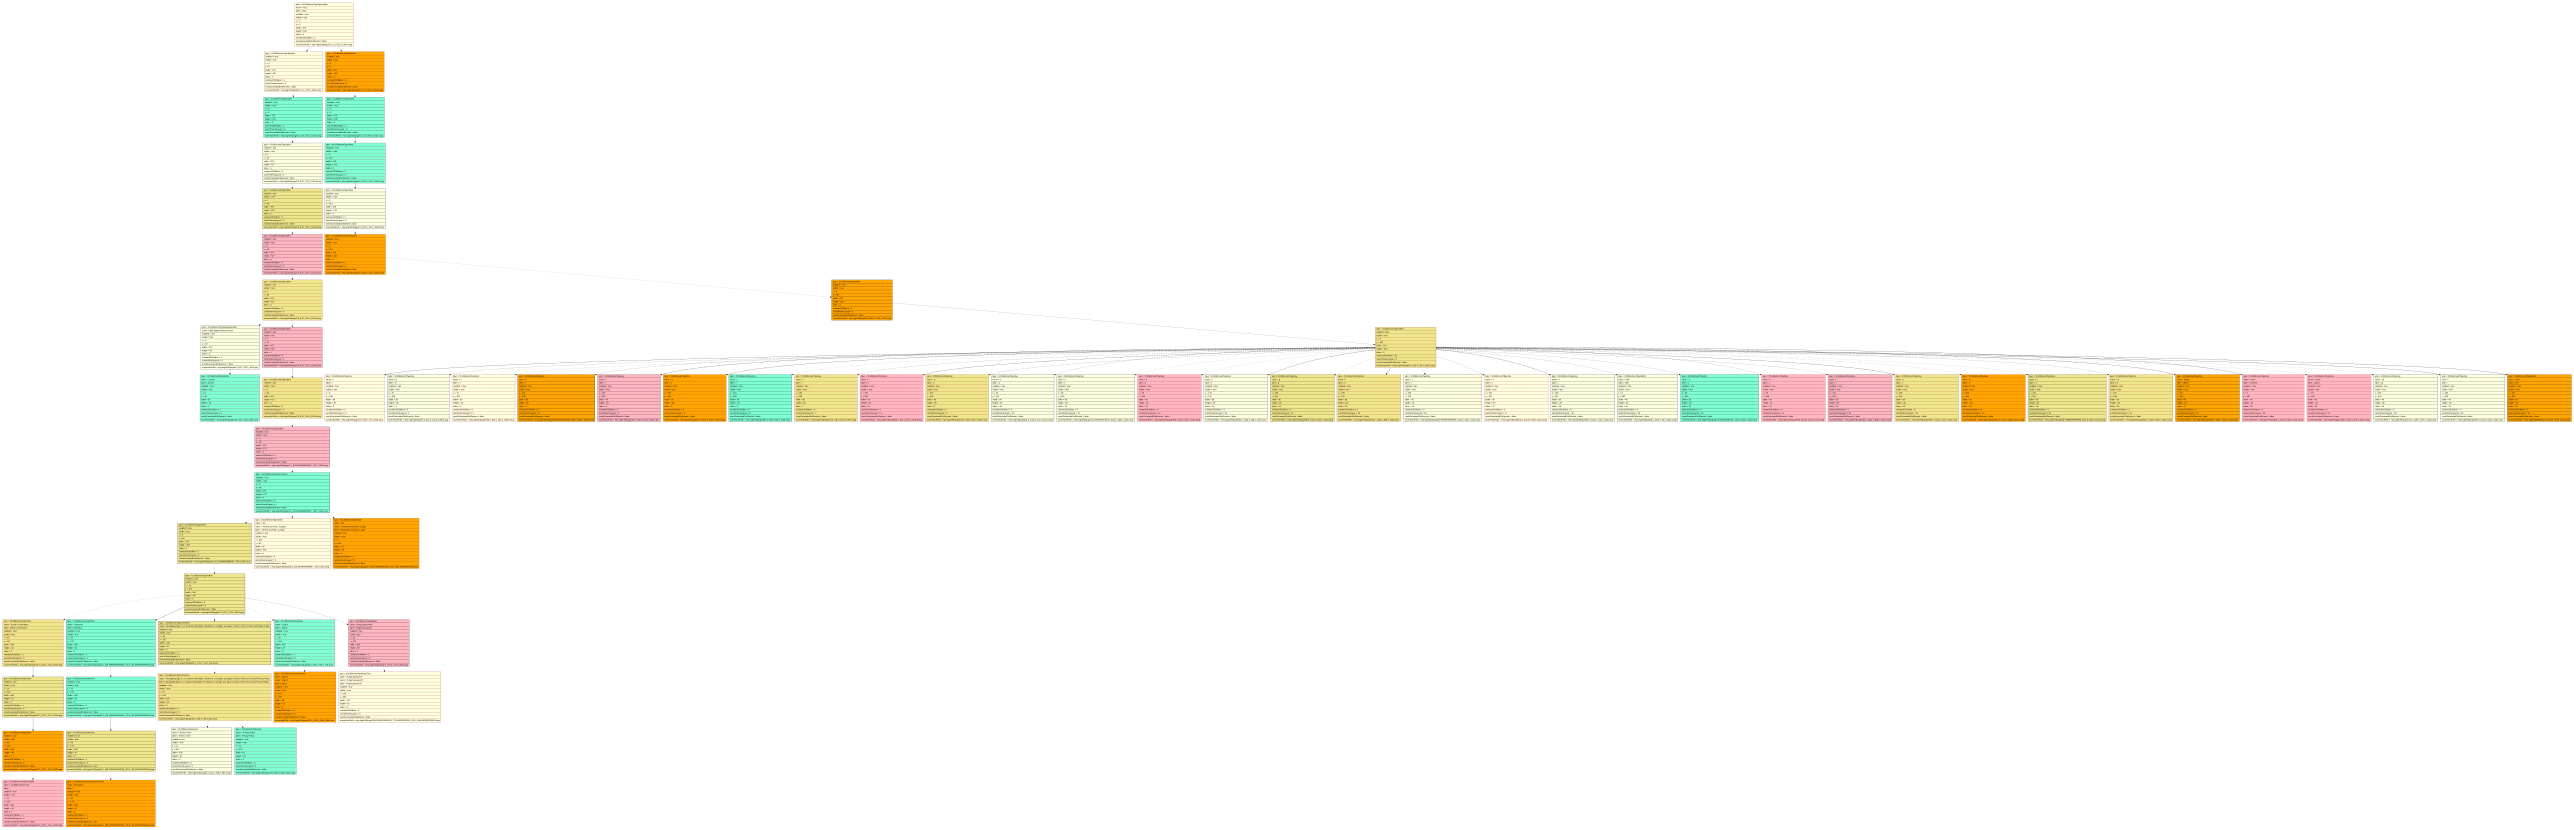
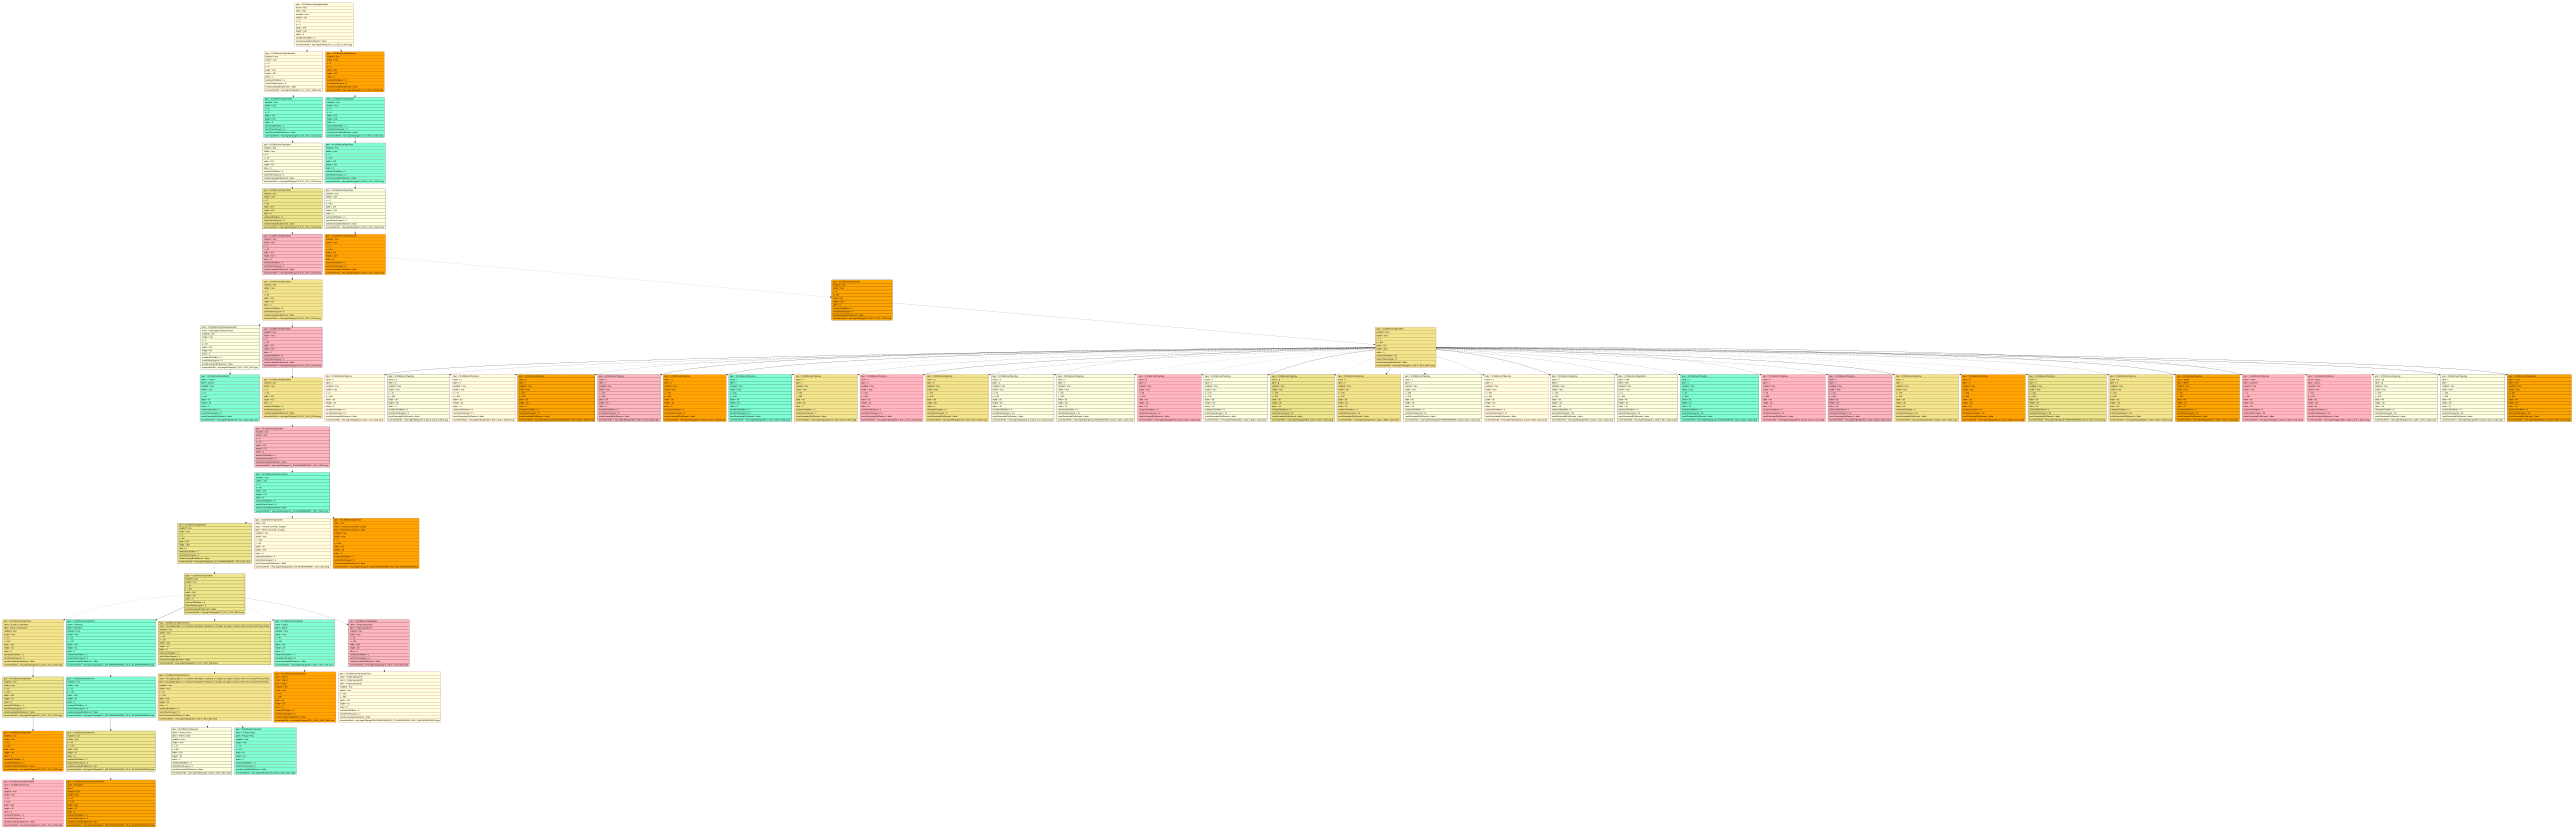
(111, 803) -> (111, 803)
